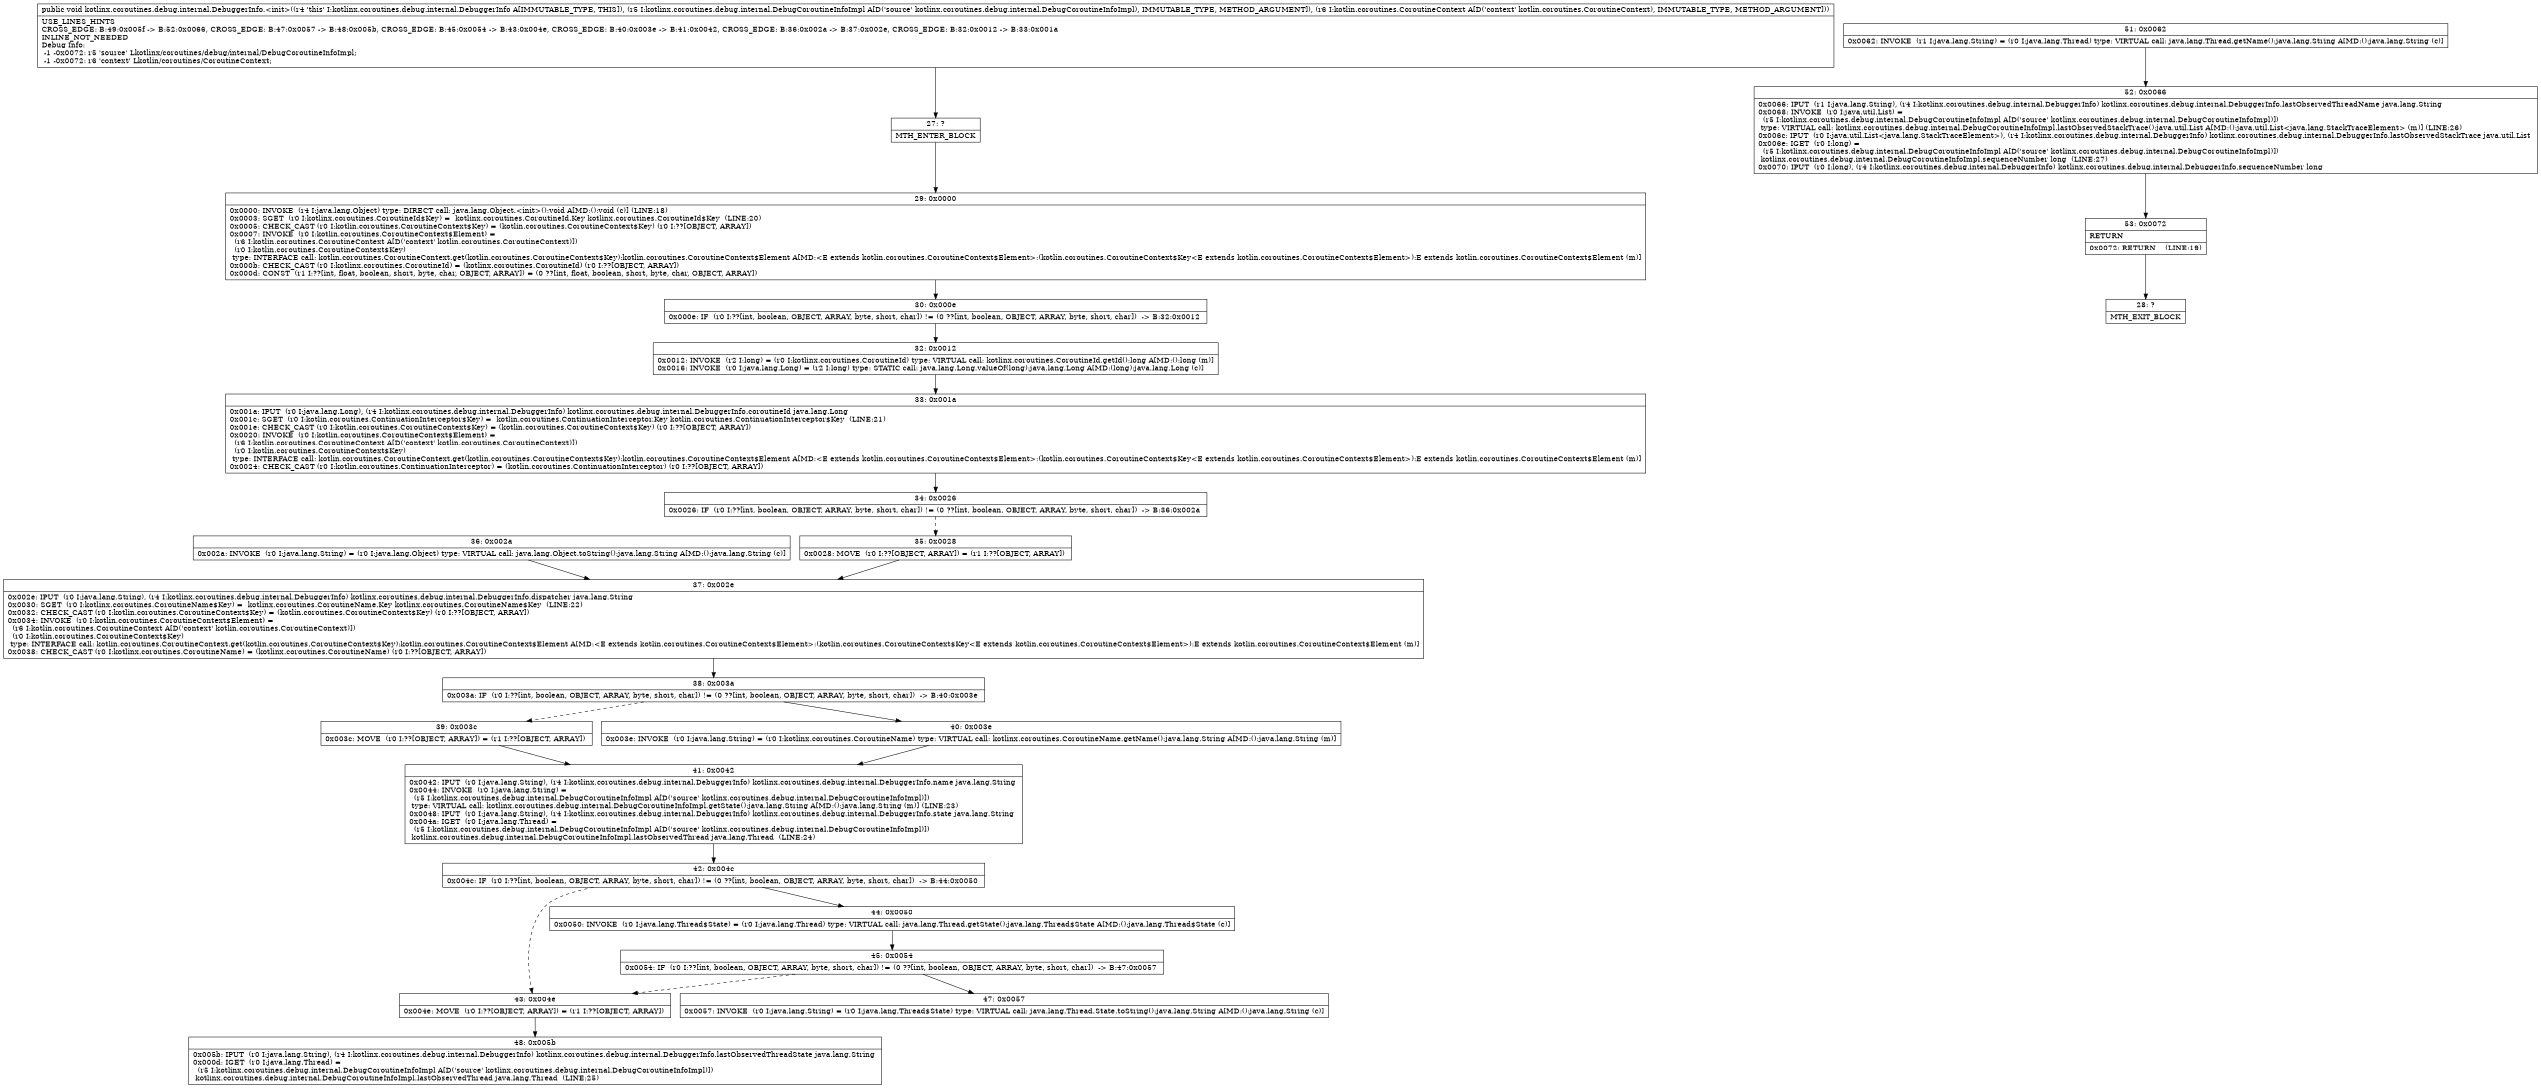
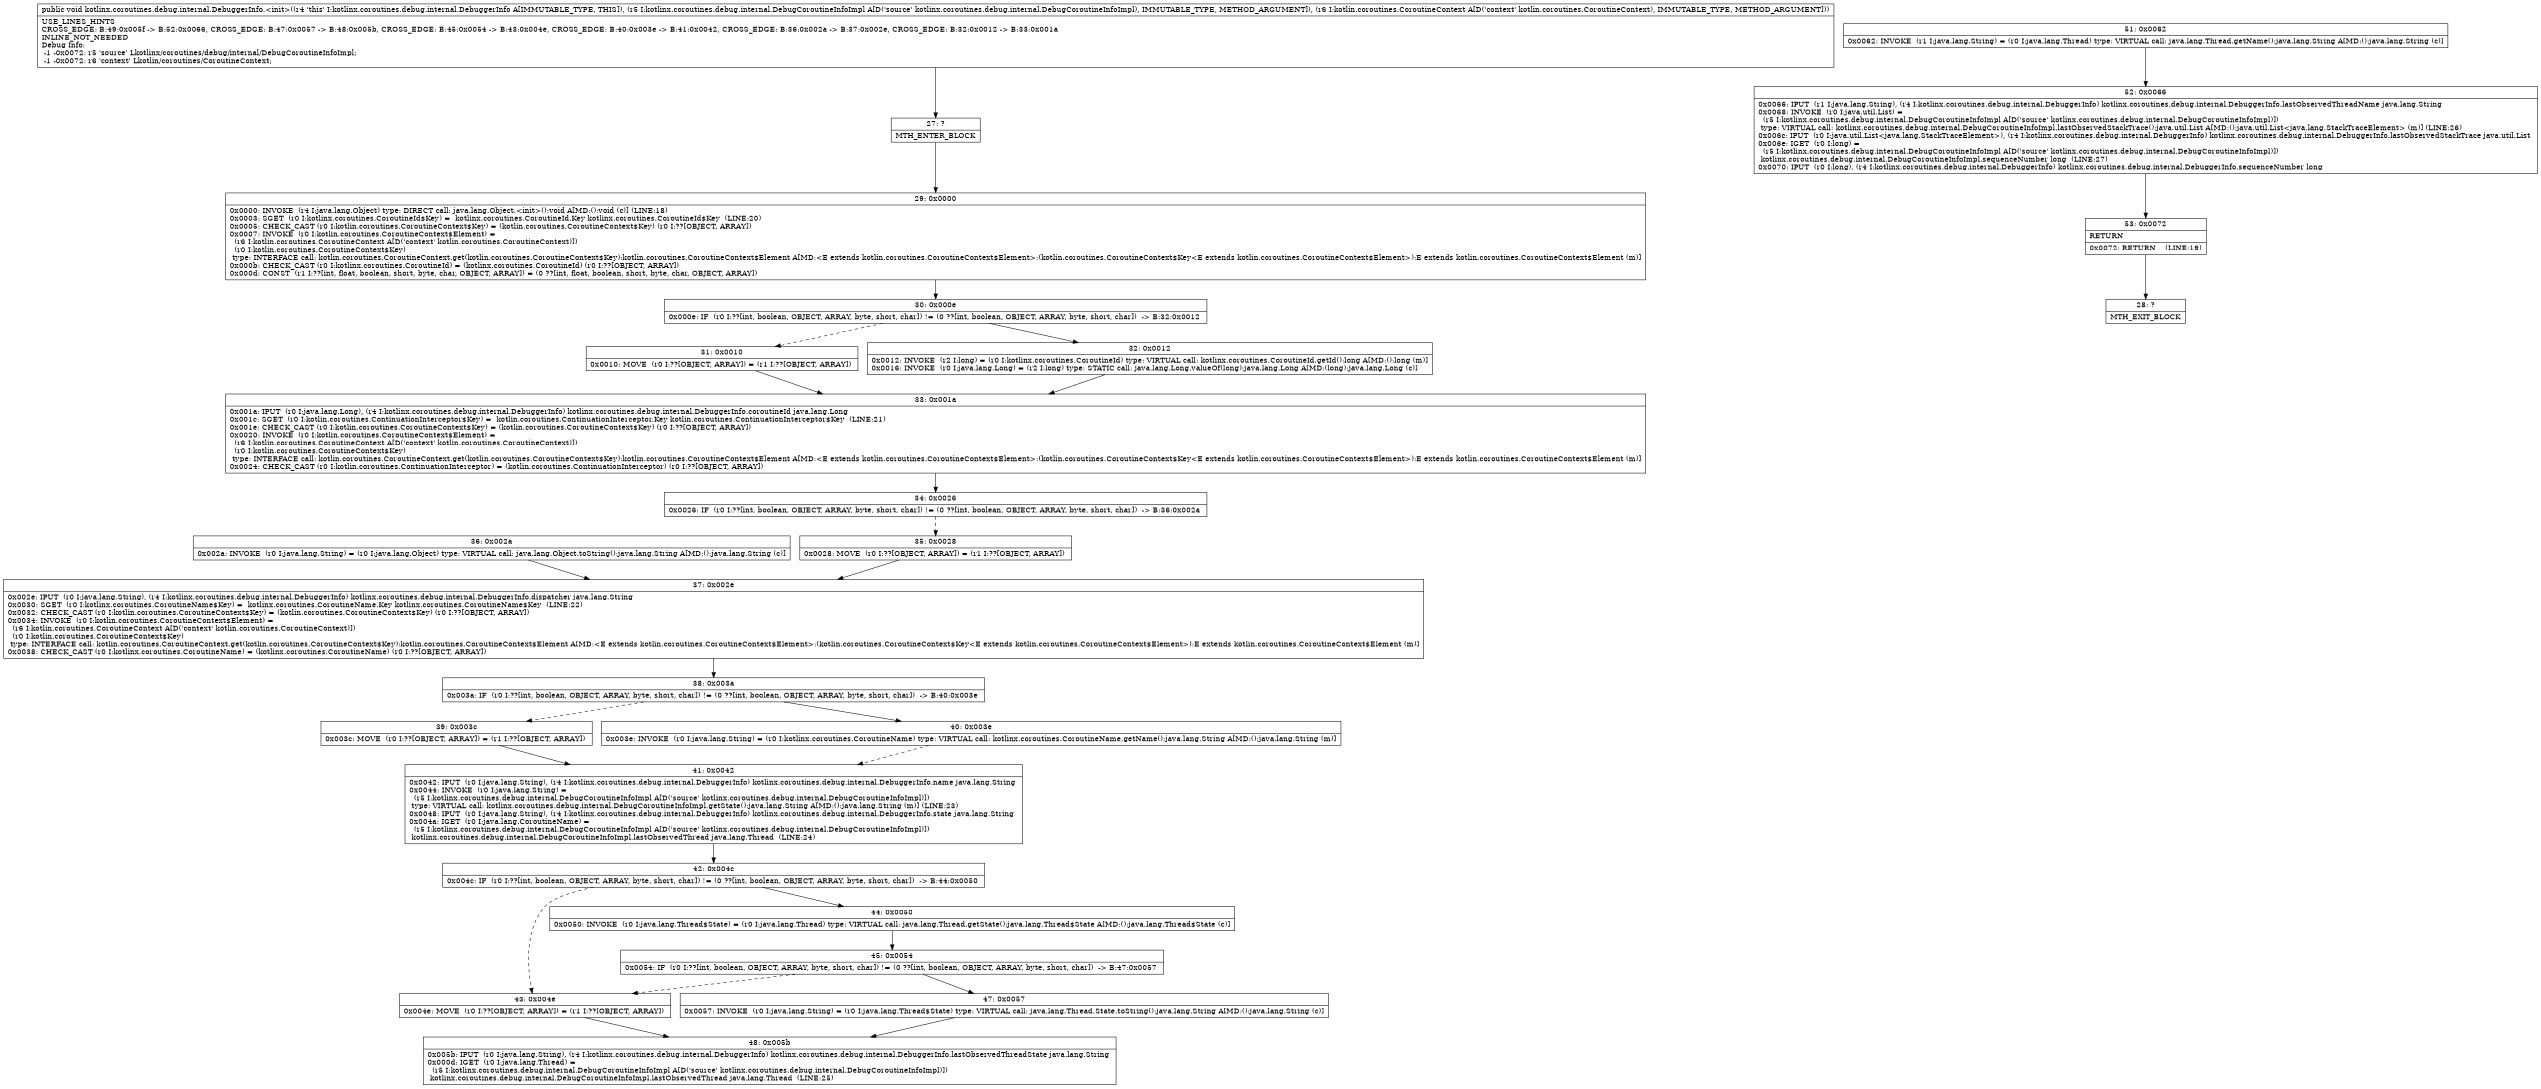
none -> (722, 359)
(896, 754) -> (896, 754)
(485, 822) -> (501, 822)
none -> (915, 1027)
